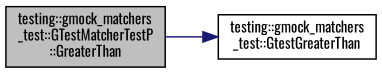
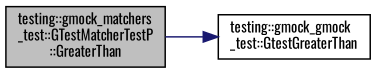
(297, 37) -> (294, 37)
